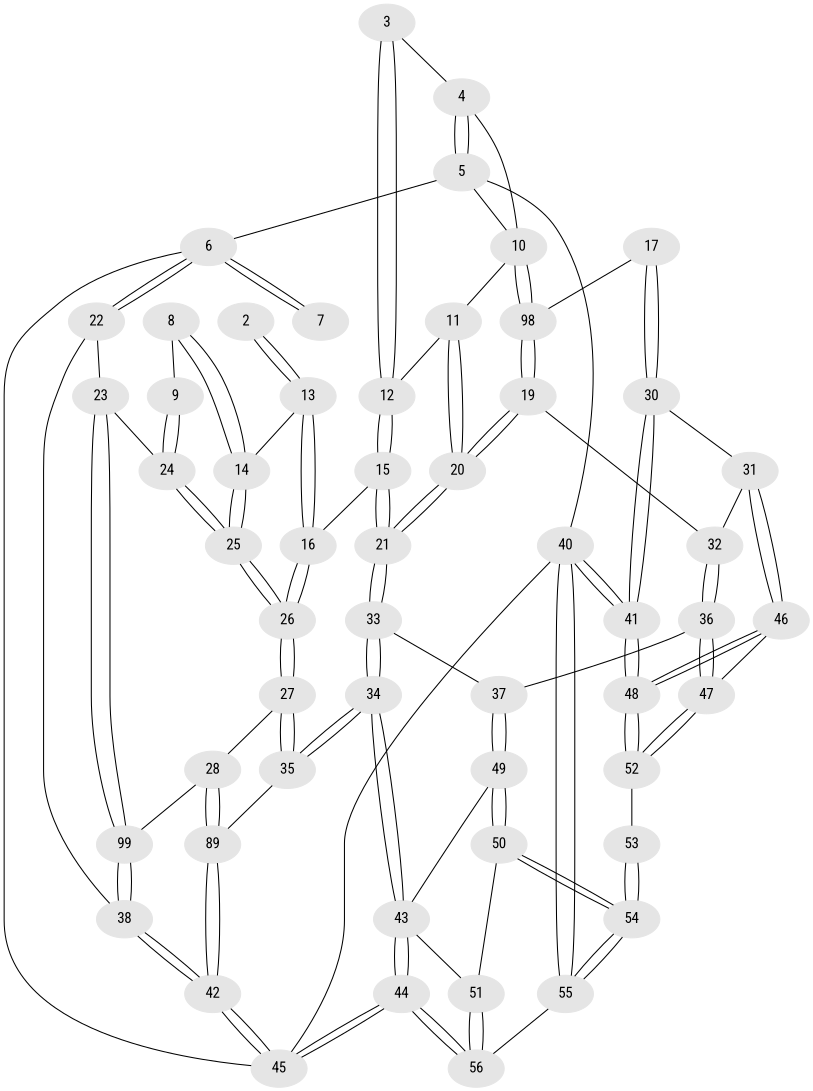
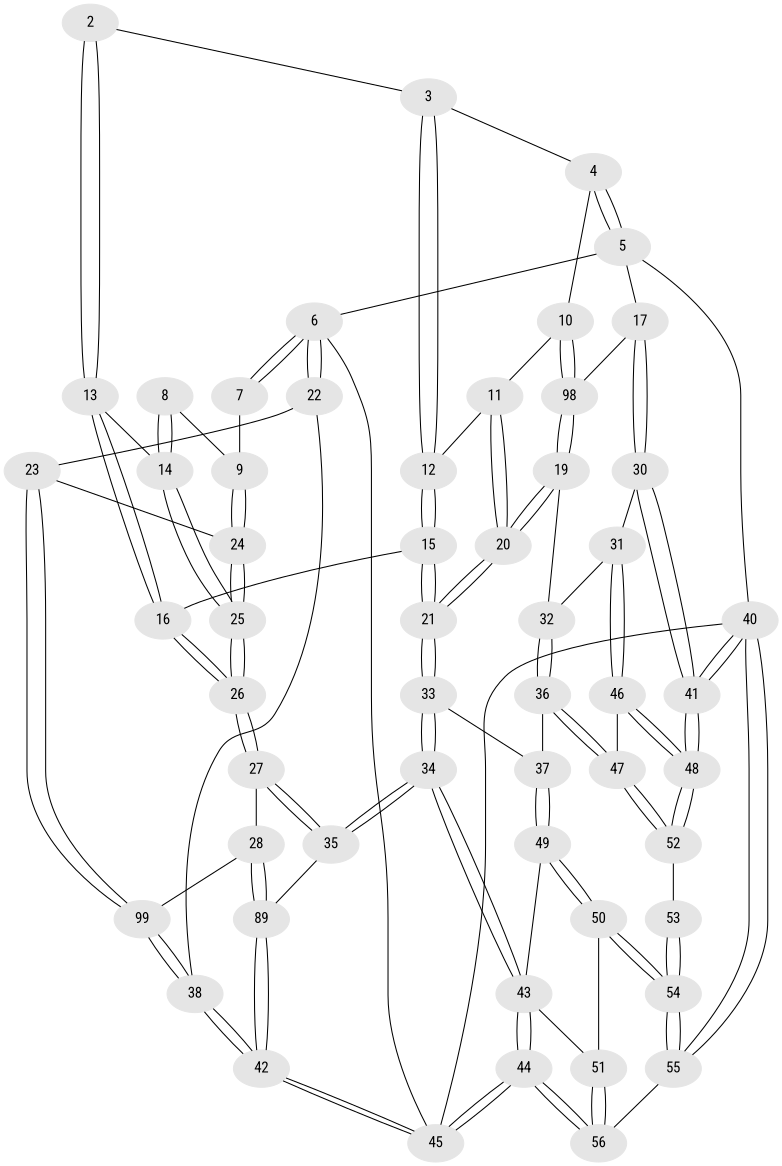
none -> (259, 60)
(490, 210) -> (631, 284)
none -> (240, 434)
